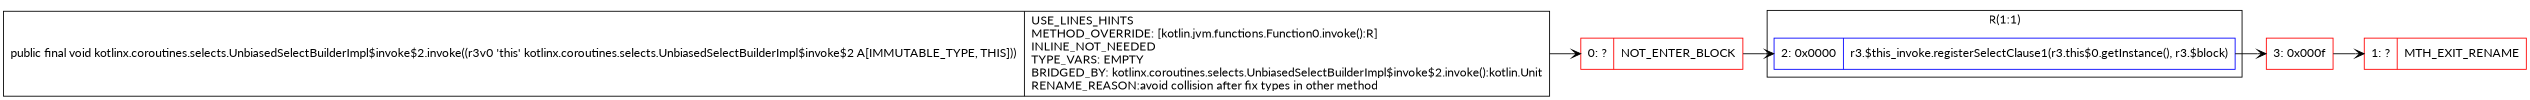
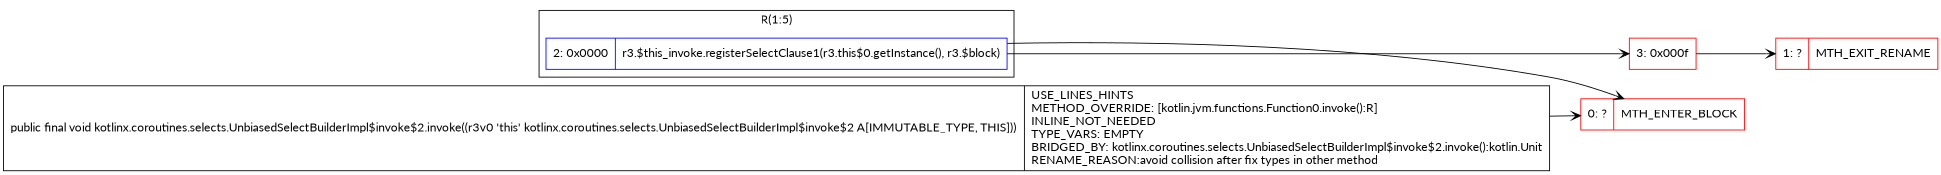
(2005, 20) -> (777, 20)
(1678, 53) -> (1679, 114)
(1754, 54) -> (1283, 48)
